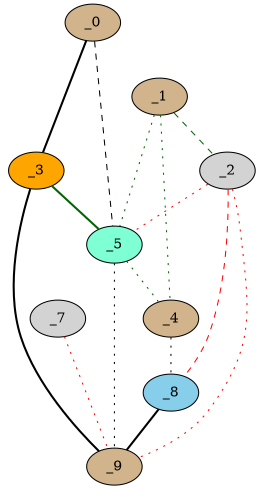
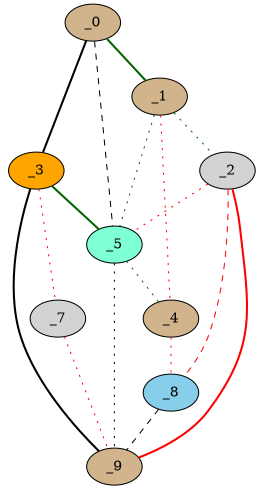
none -> (126, 60)
(194, 134) -> (194, 134)
(165, 203) -> (165, 203)
none -> (47, 245)
(242, 346) -> (242, 346)
(171, 356) -> (171, 356)
(143, 430) -> (143, 430)
